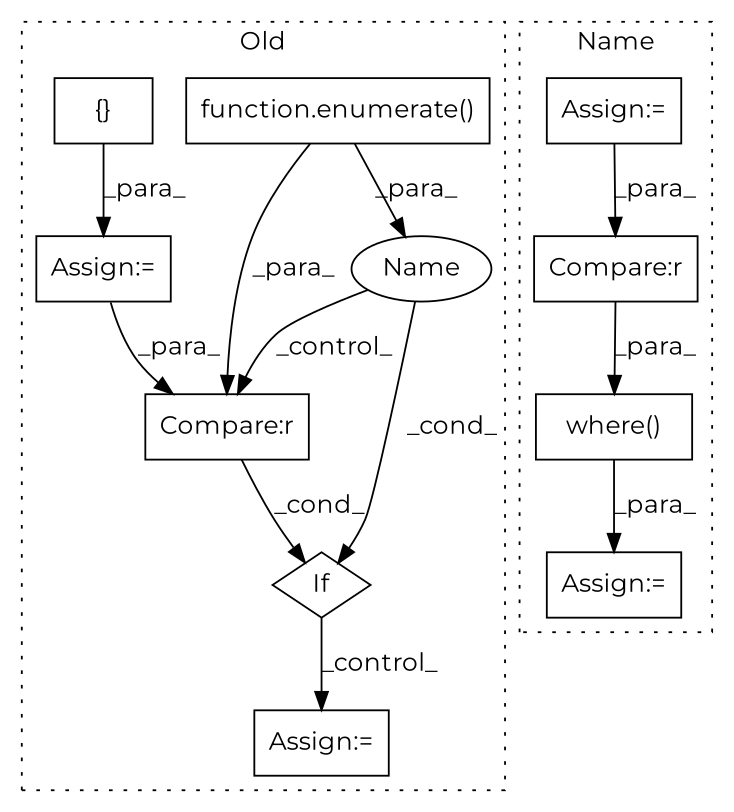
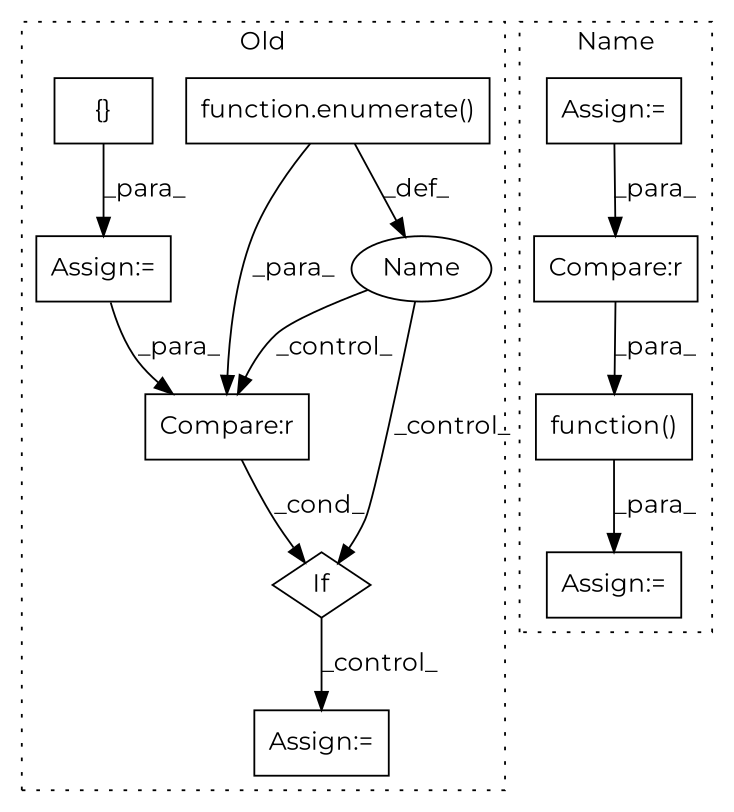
(417, 190) -> (417, 190)
(452, 427) -> (452, 427)
(614, 427) -> (614, 427)
